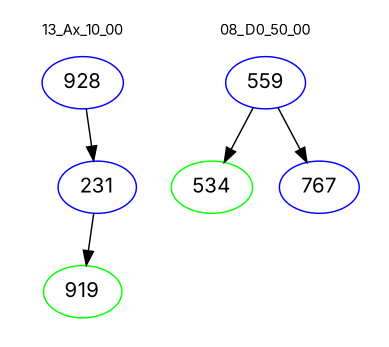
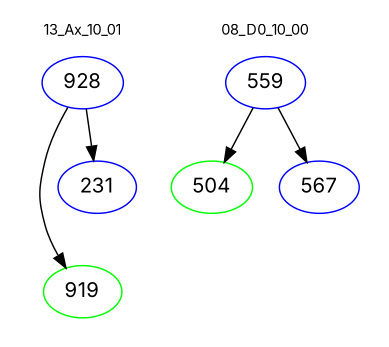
(83, 31) -> (83, 31)
(266, 31) -> (266, 31)
(212, 187) -> (212, 187)
(319, 187) -> (319, 187)
(91, 232) -> (41, 180)
